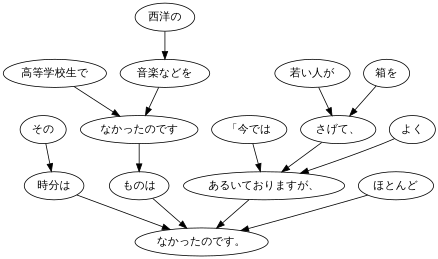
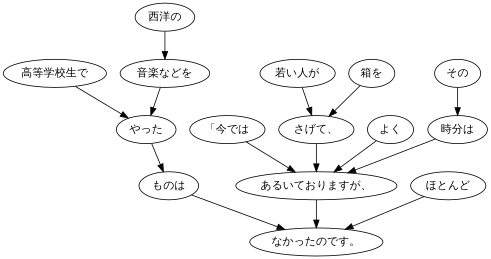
(139, 130) -> (146, 130)
(120, 211) -> (395, 154)
